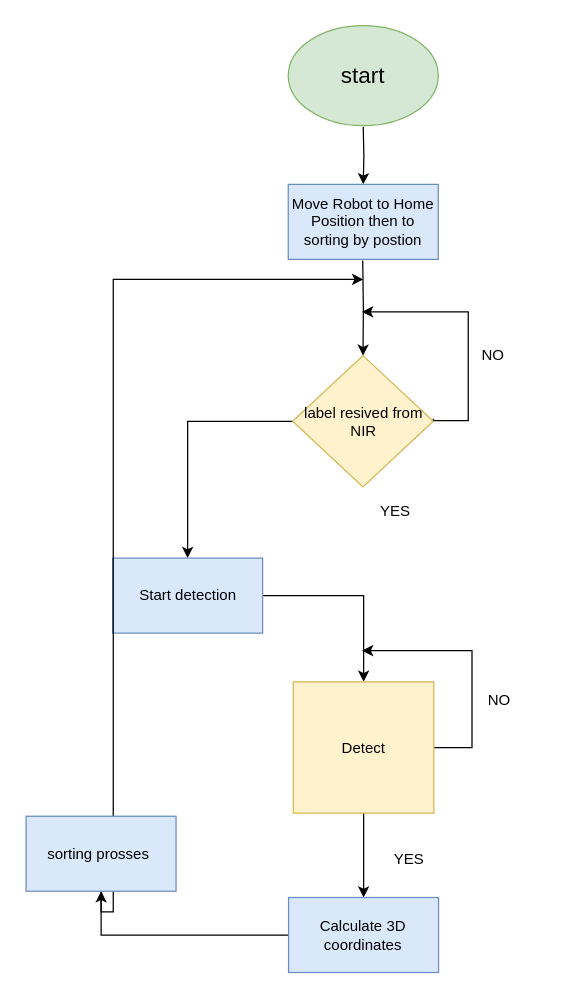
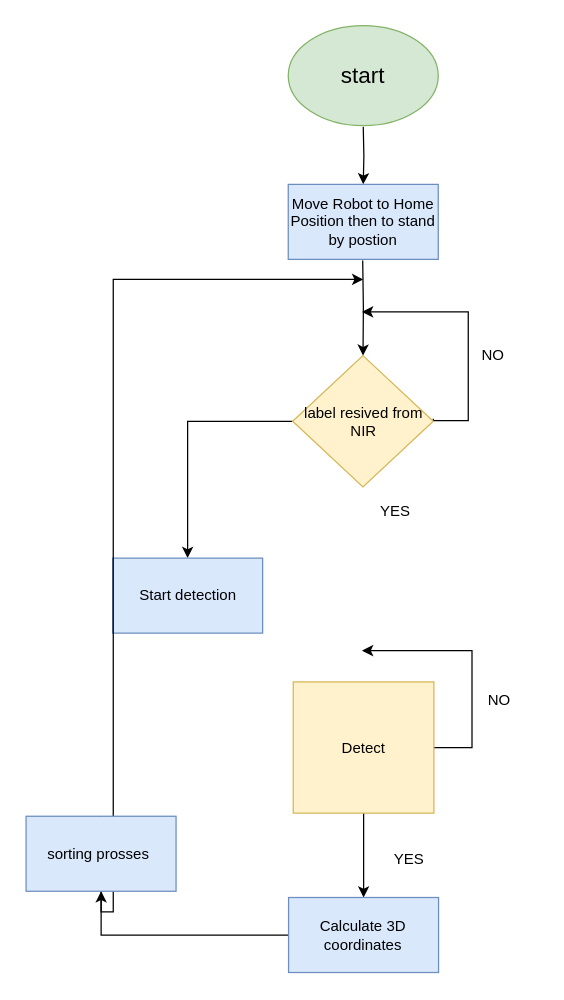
(363, 222) -> (363, 222)
(352, 596) -> none
